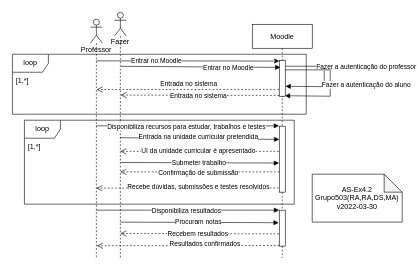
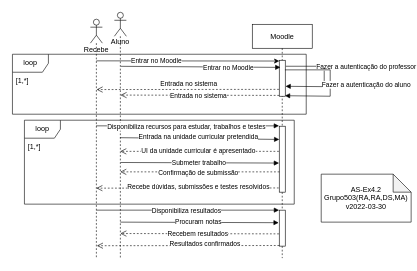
(120, 47) -> (120, 47)
(96, 63) -> (96, 58)
(357, 198) -> (366, 198)
